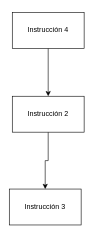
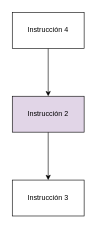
(48, 114) -> (48, 114)
(45, 207) -> (48, 198)
